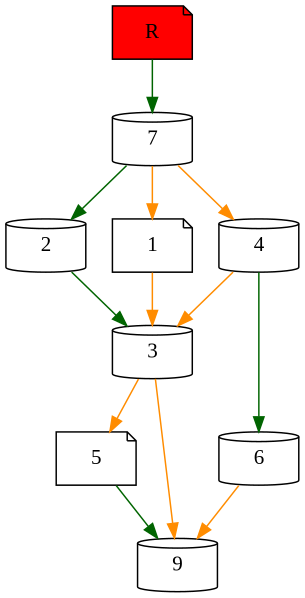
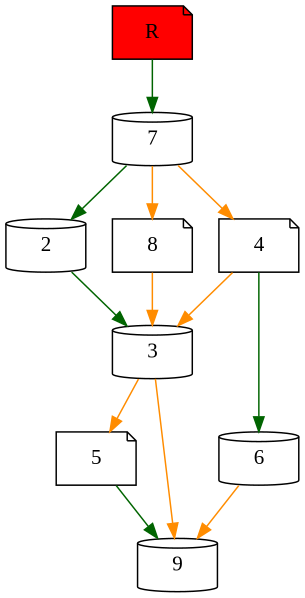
(152, 246) -> (152, 246)
(259, 246) -> (259, 246)
